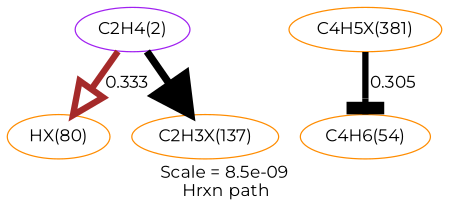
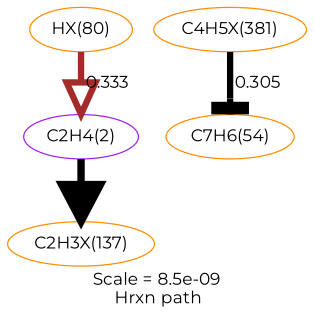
(105, 70) -> (81, 67)
(365, 137) -> (230, 137)
